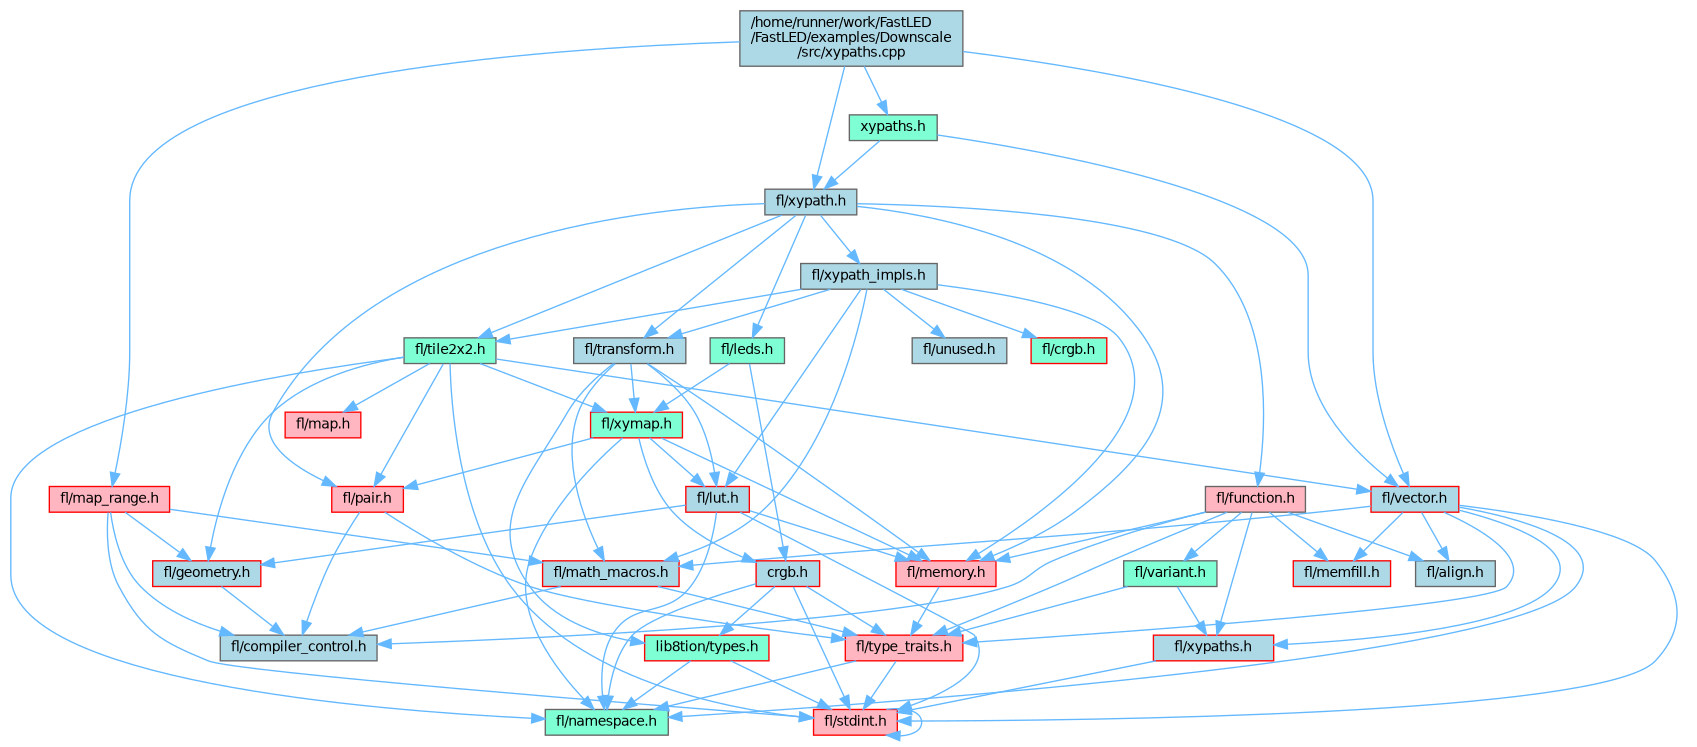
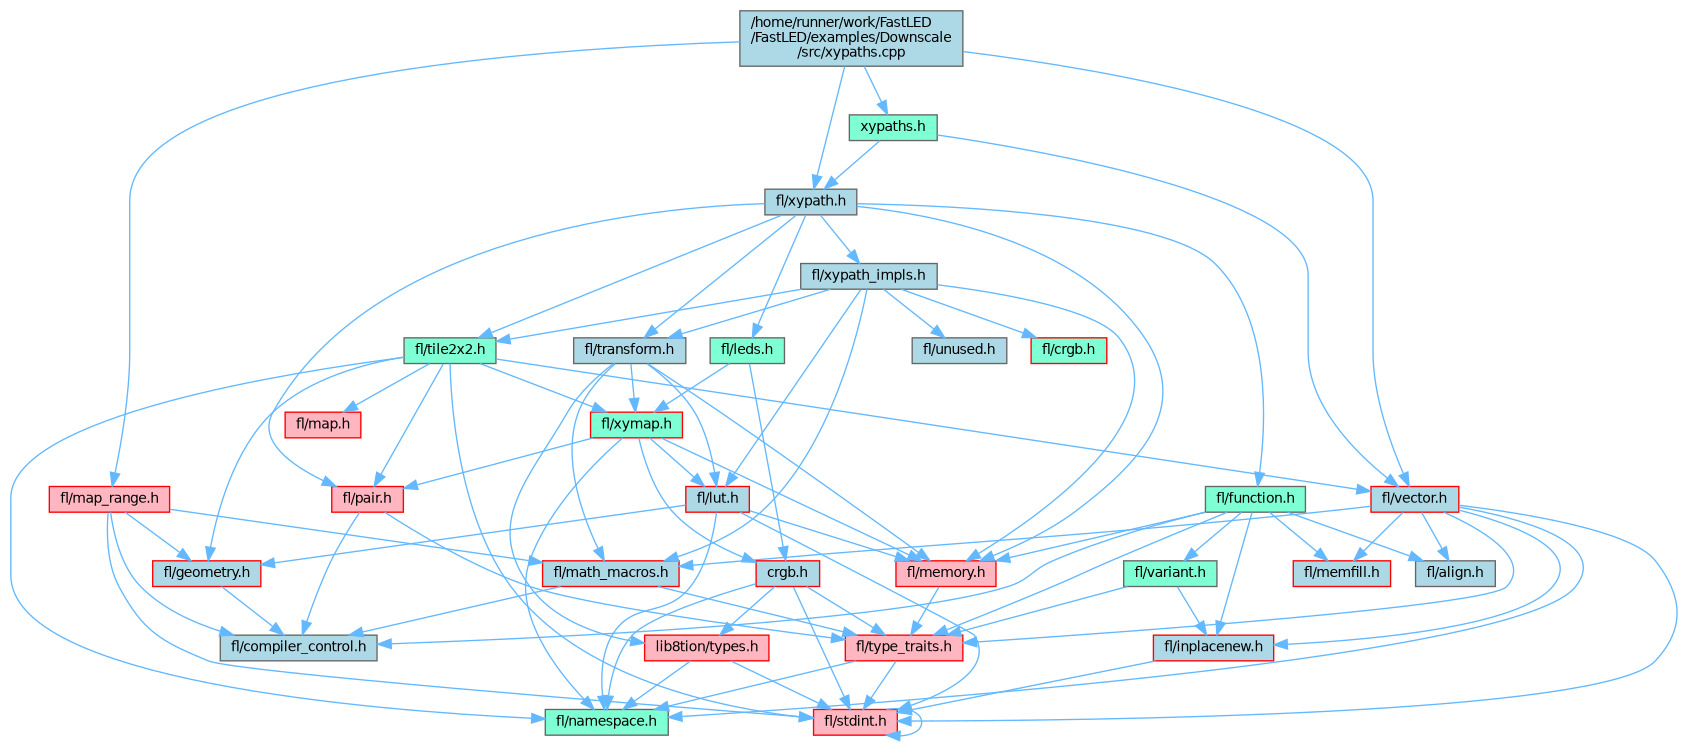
(1255, 499) -> (1255, 499)
(707, 648) -> (707, 648)
(1214, 648) -> (1214, 648)
